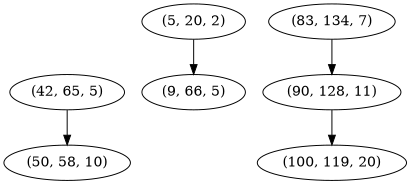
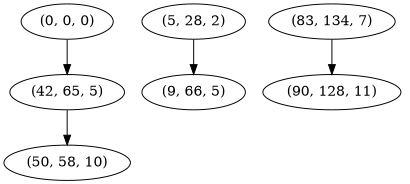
none -> (67, 22)
(194, 22) -> (194, 22)
(332, 163) -> none
